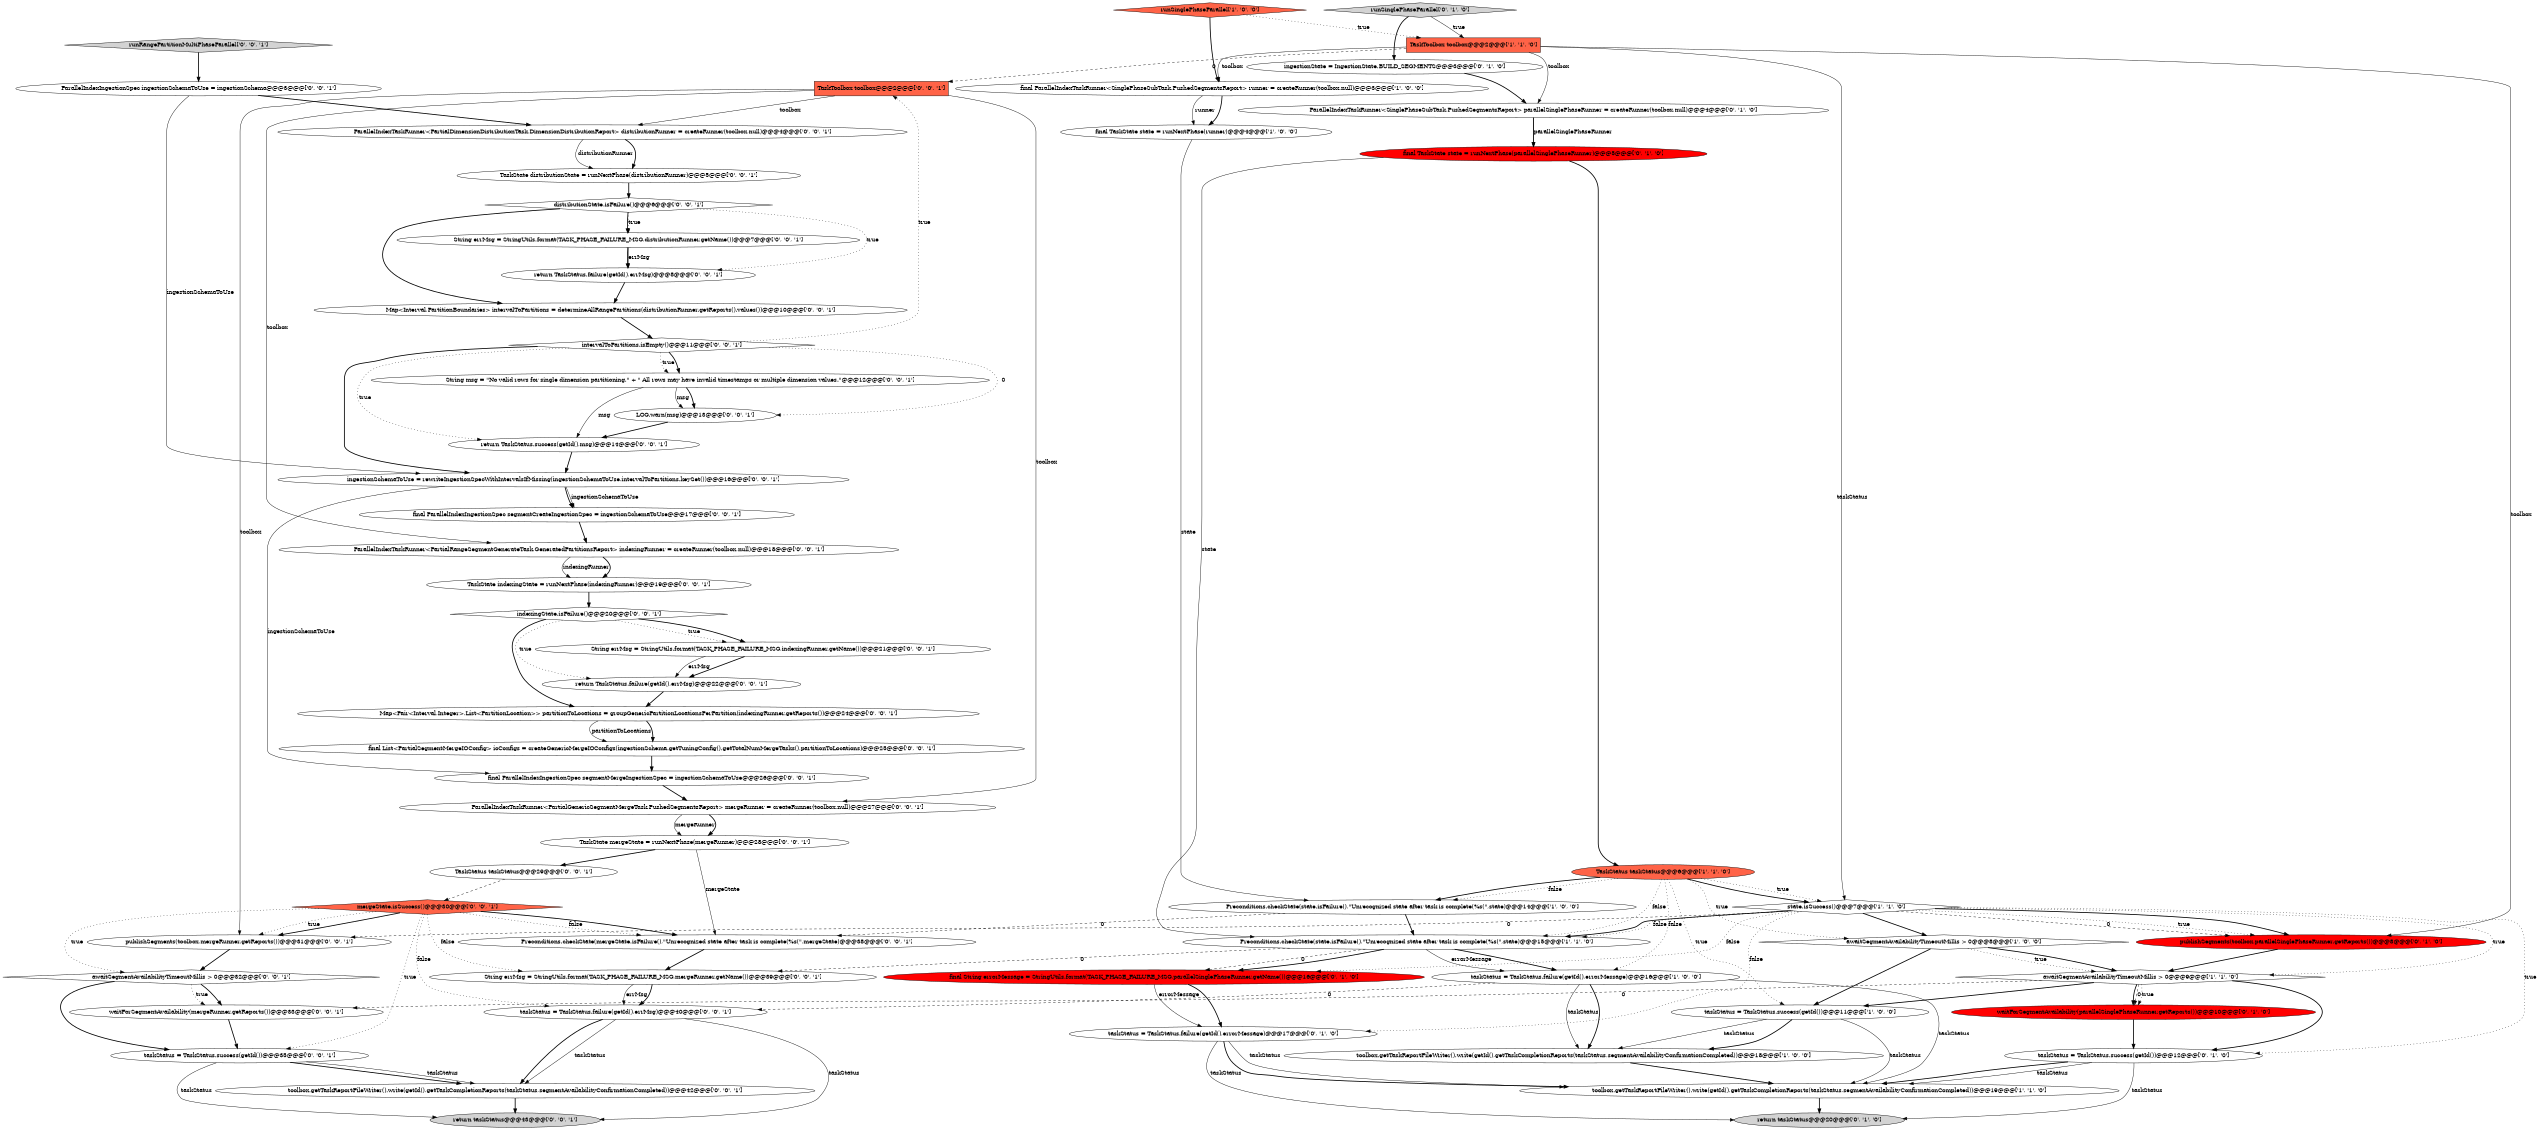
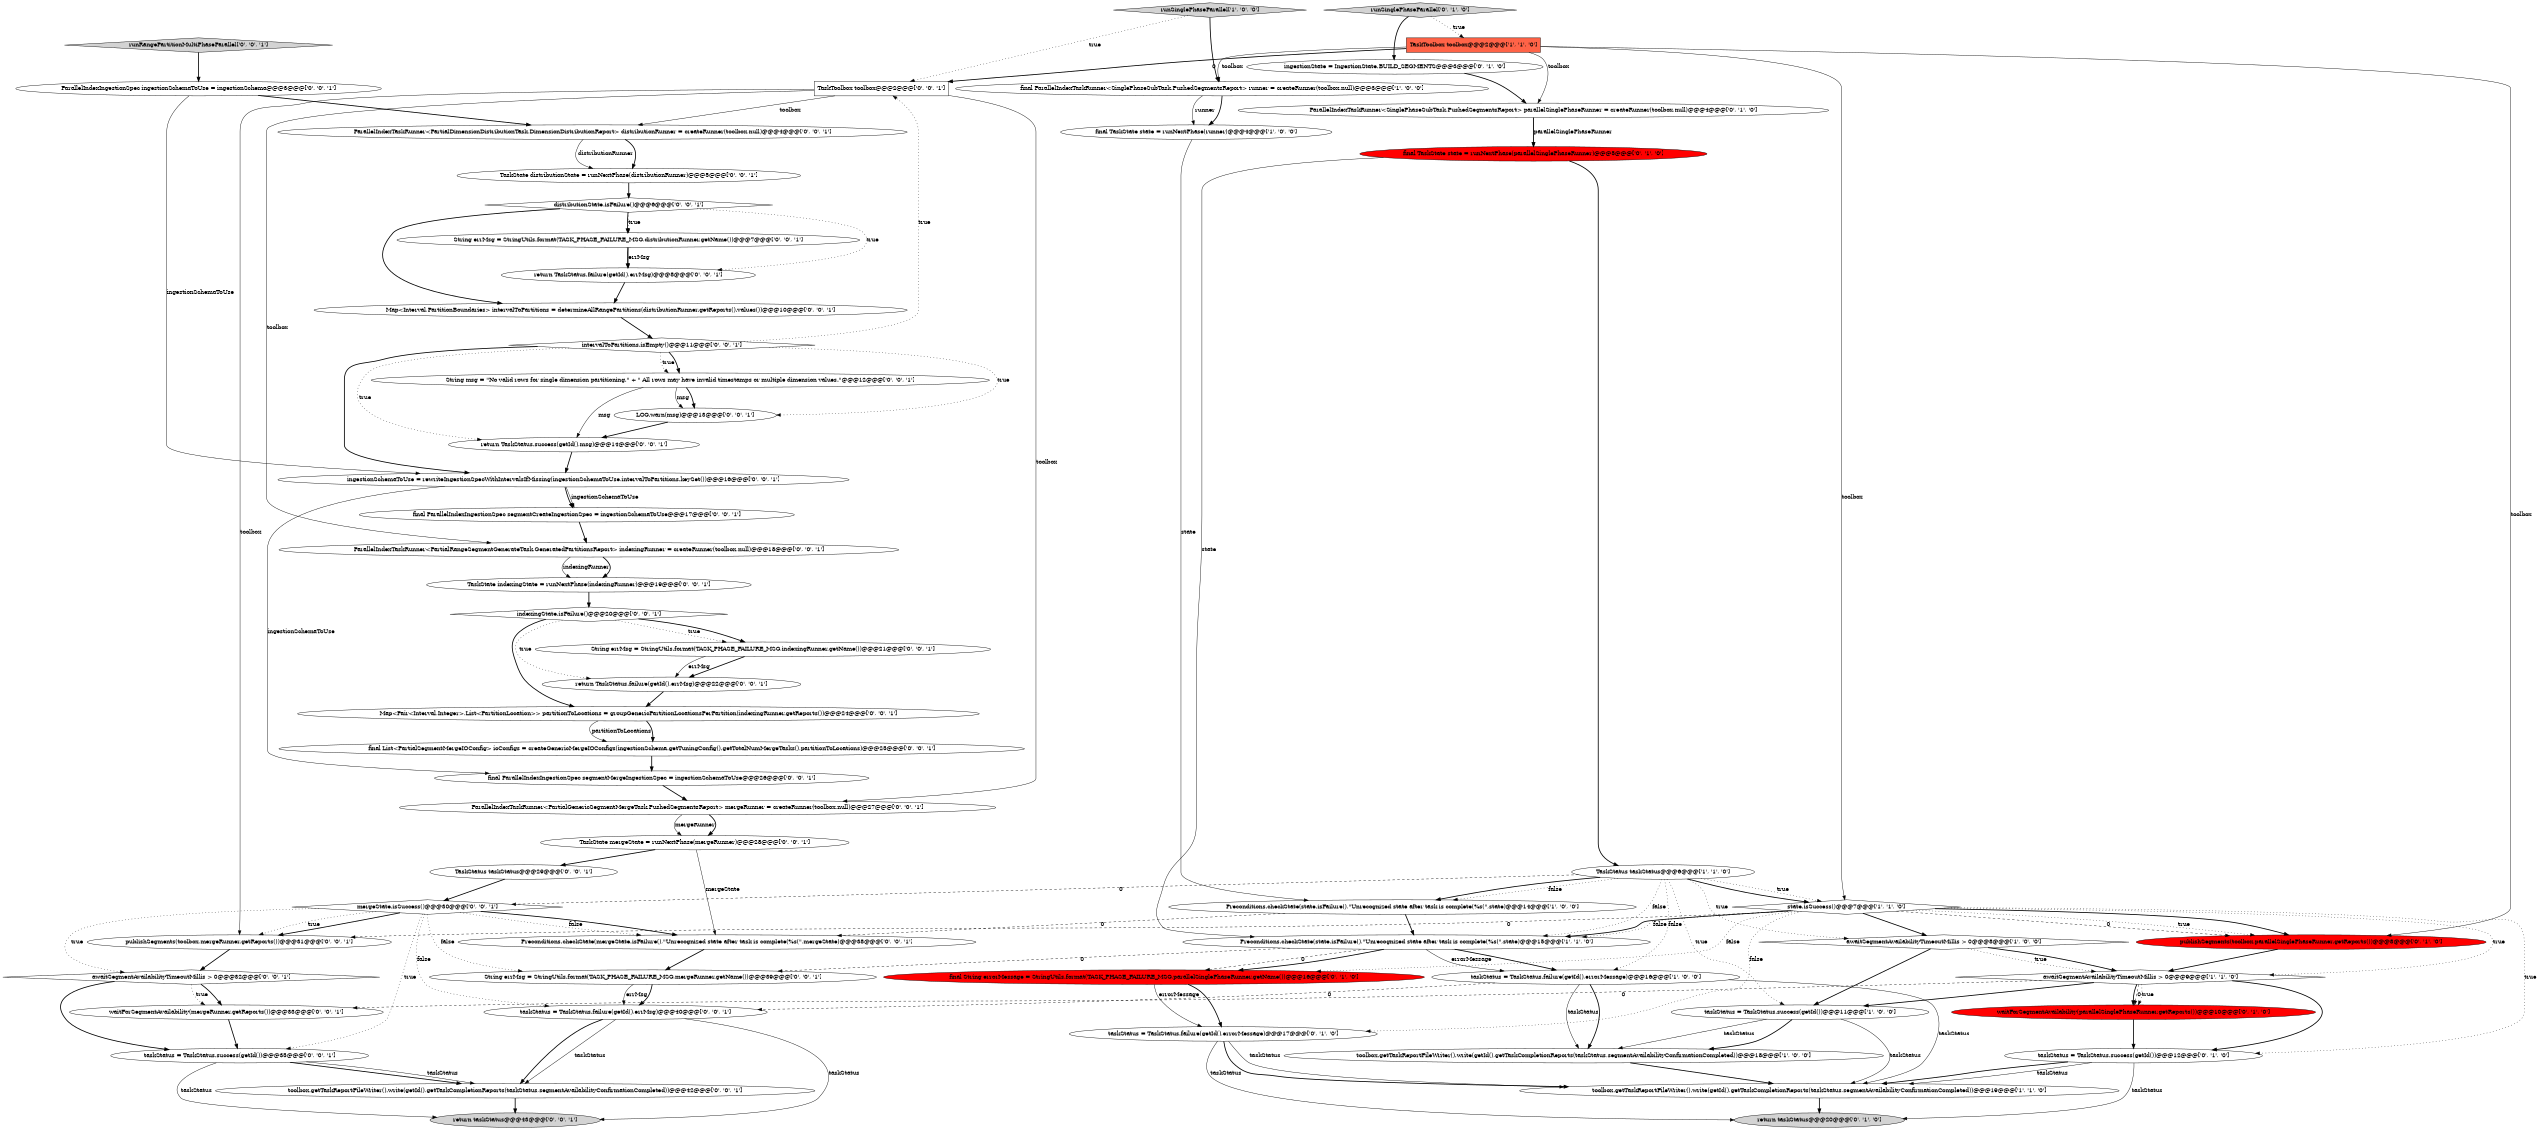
(1210, 10) -> (1210, 10)
(1330, 26) -> (1051, 48)
(1446, 26) -> (1446, 26)
(1179, 62) -> (1179, 62)
(881, 89) -> (881, 89)
(1004, 380) -> (1004, 380)
(1852, 497) -> (1852, 497)
(1663, 872) -> (1663, 872)
(476, 889) -> (476, 889)
none -> (1047, 889)
(427, 907) -> (427, 907)
